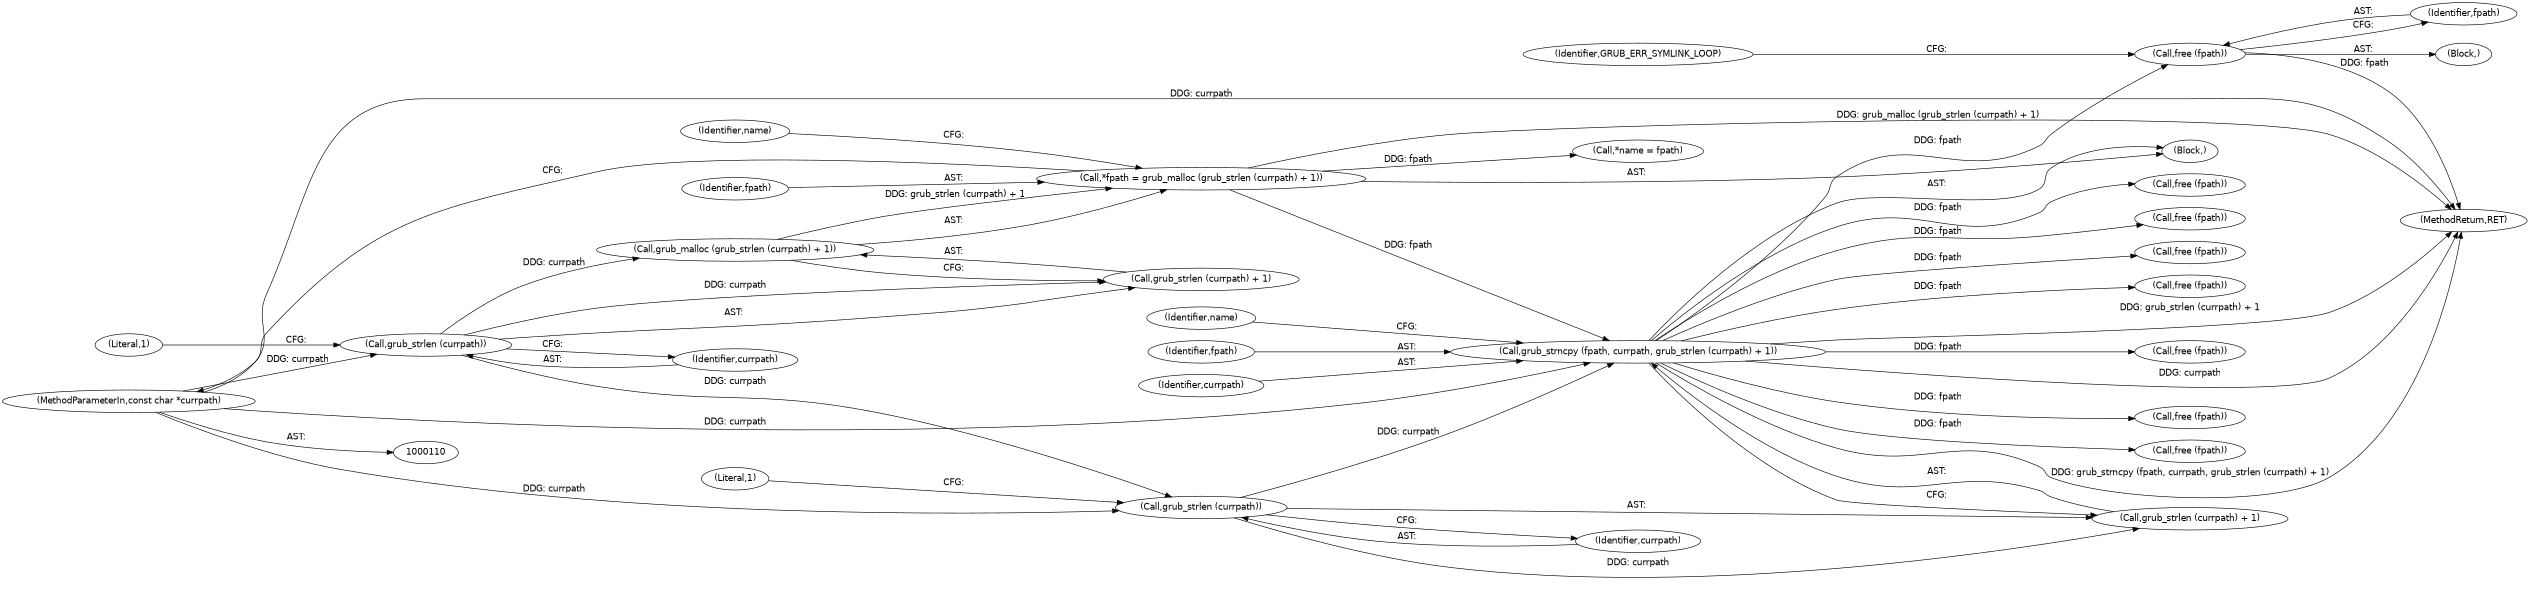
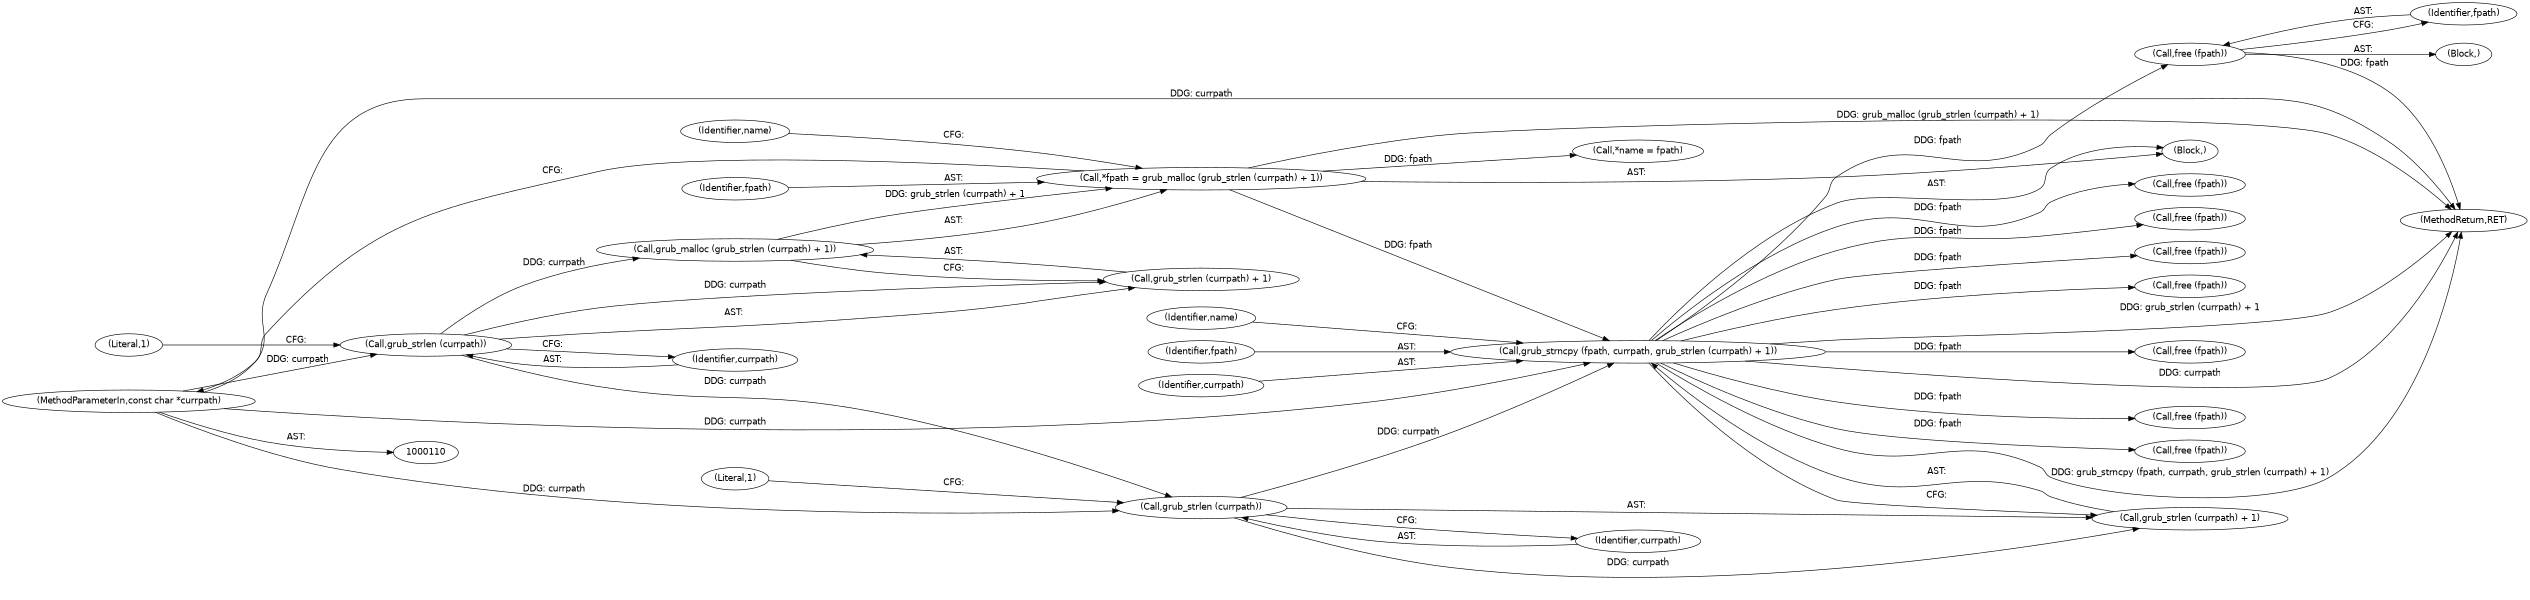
(1638, 54) -> none
